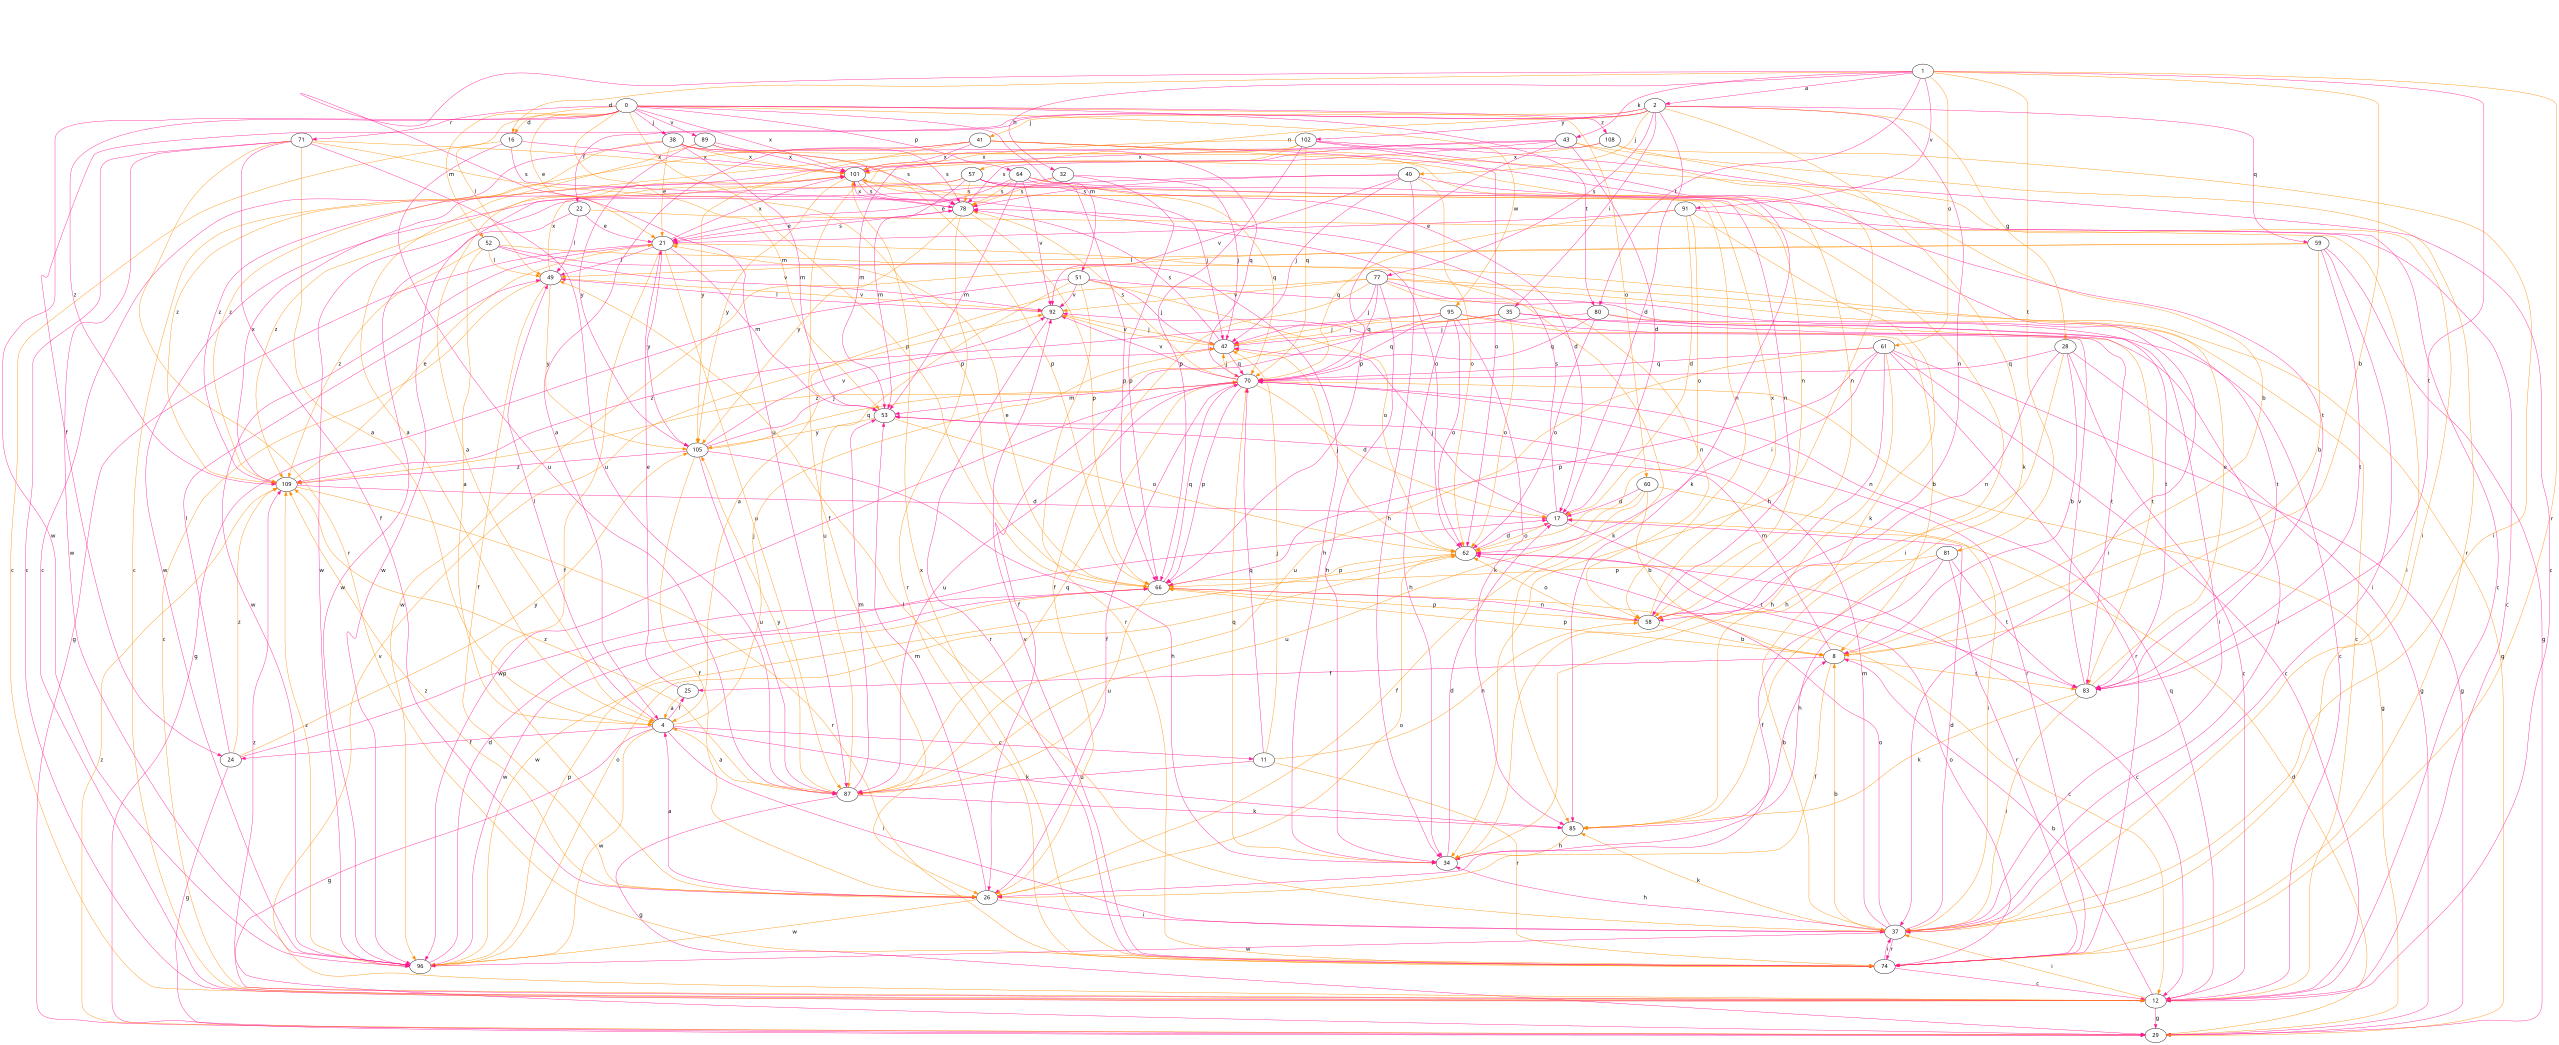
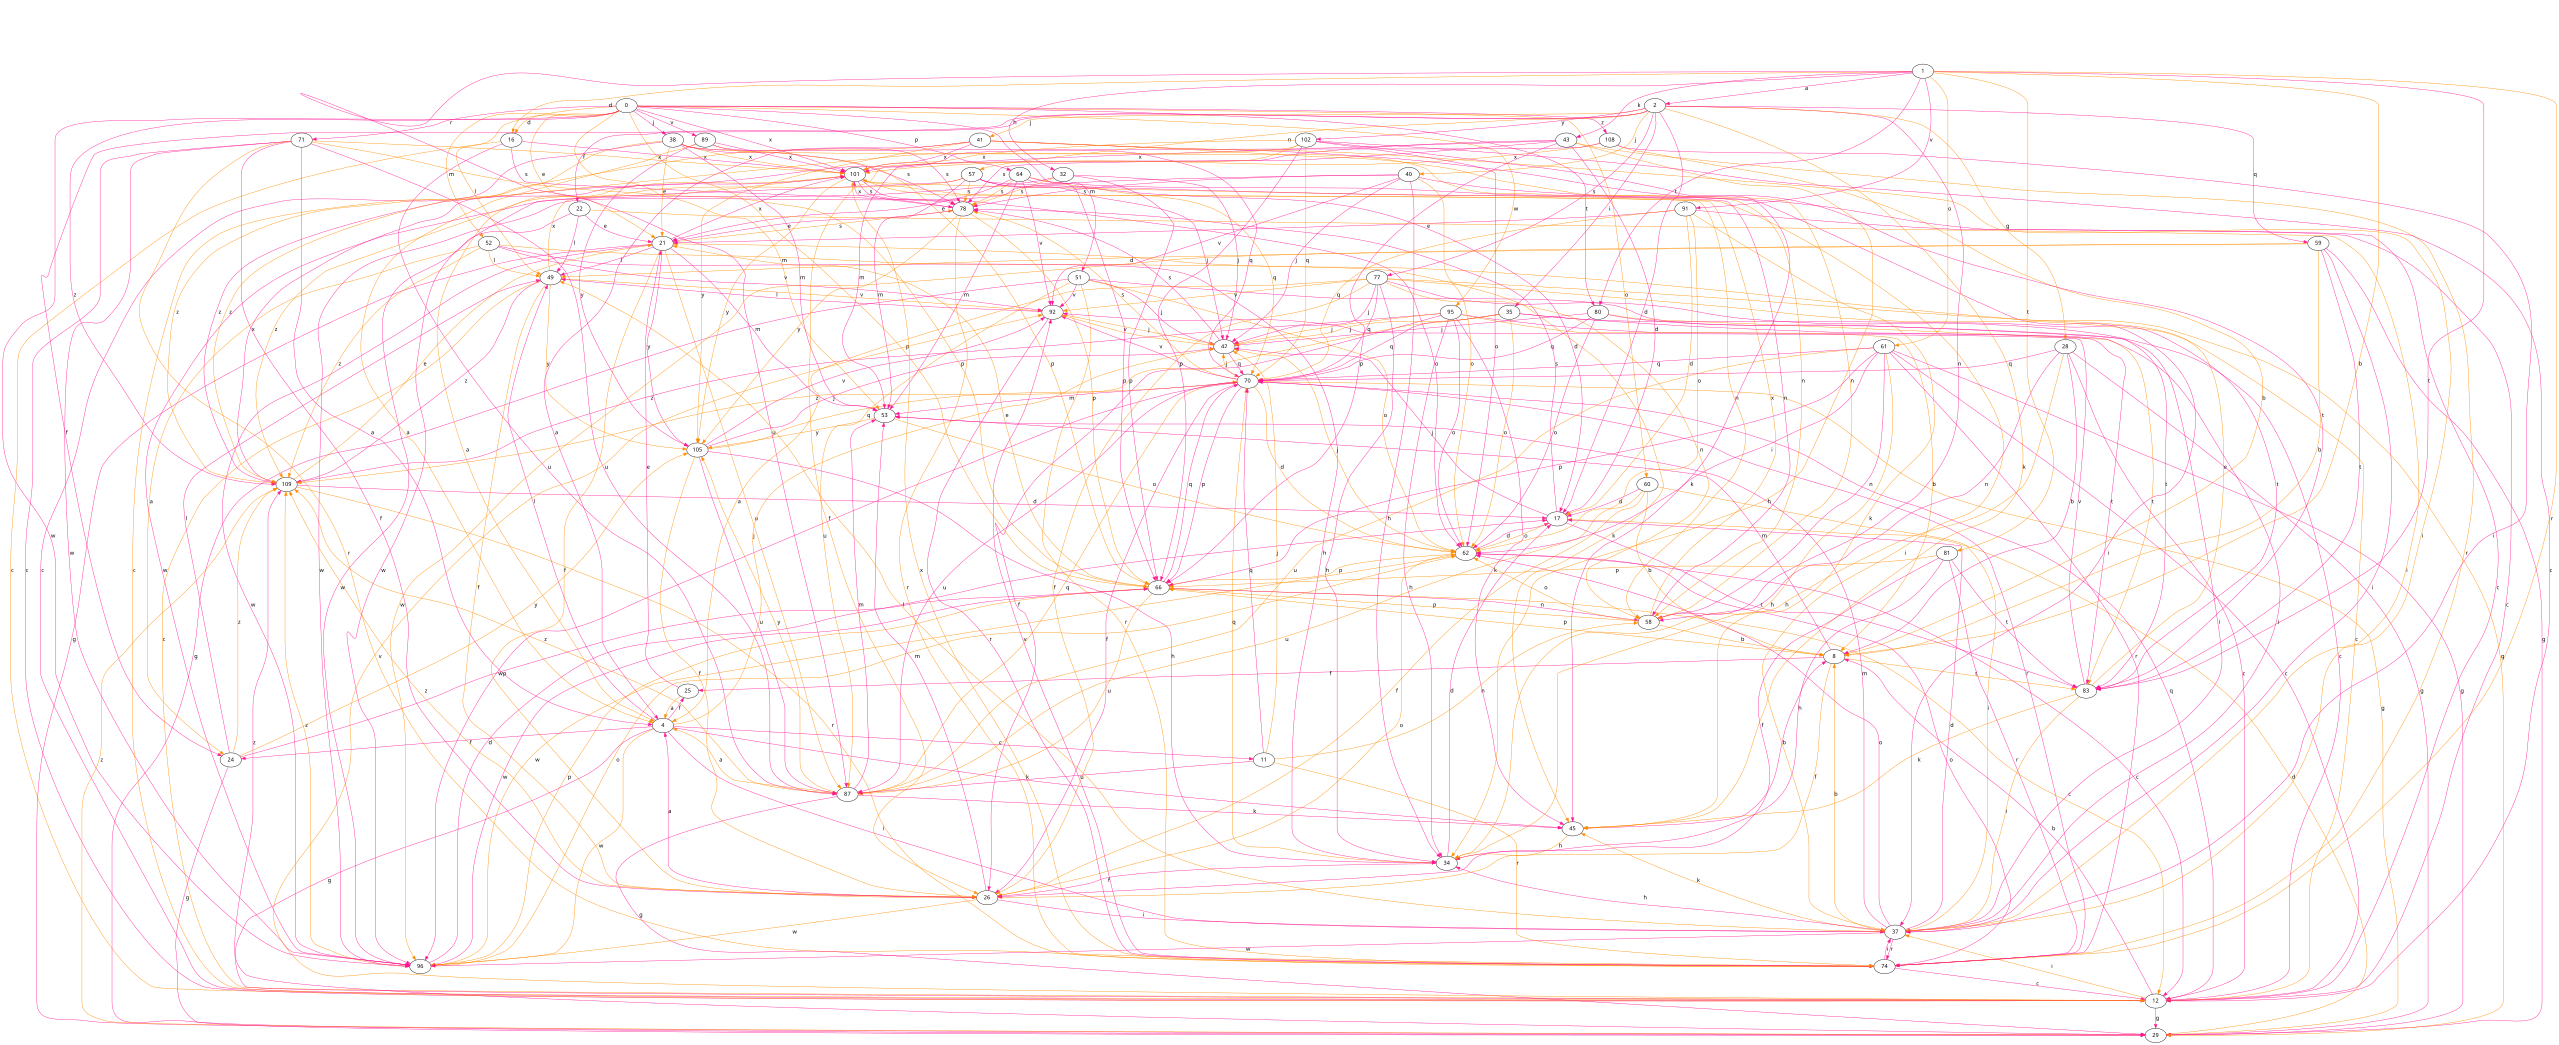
(811, 227) -> (811, 227)
(1132, 261) -> (1132, 261)
(2531, 321) -> (2531, 321)
(397, 458) -> (397, 458)
(504, 466) -> (436, 397)
(1391, 470) -> (1317, 508)
(459, 554) -> (170, 418)
(1573, 829) -> (1573, 829)
none -> (1229, 868)
